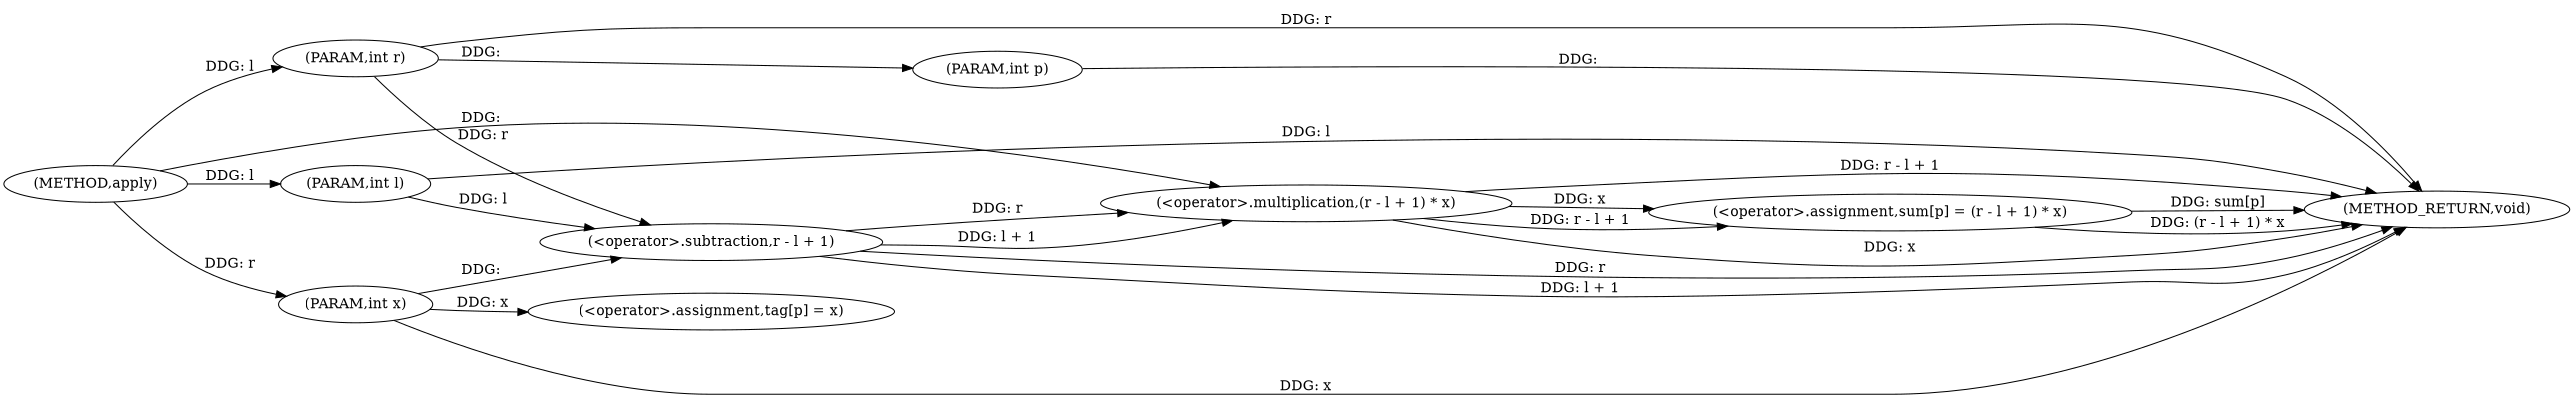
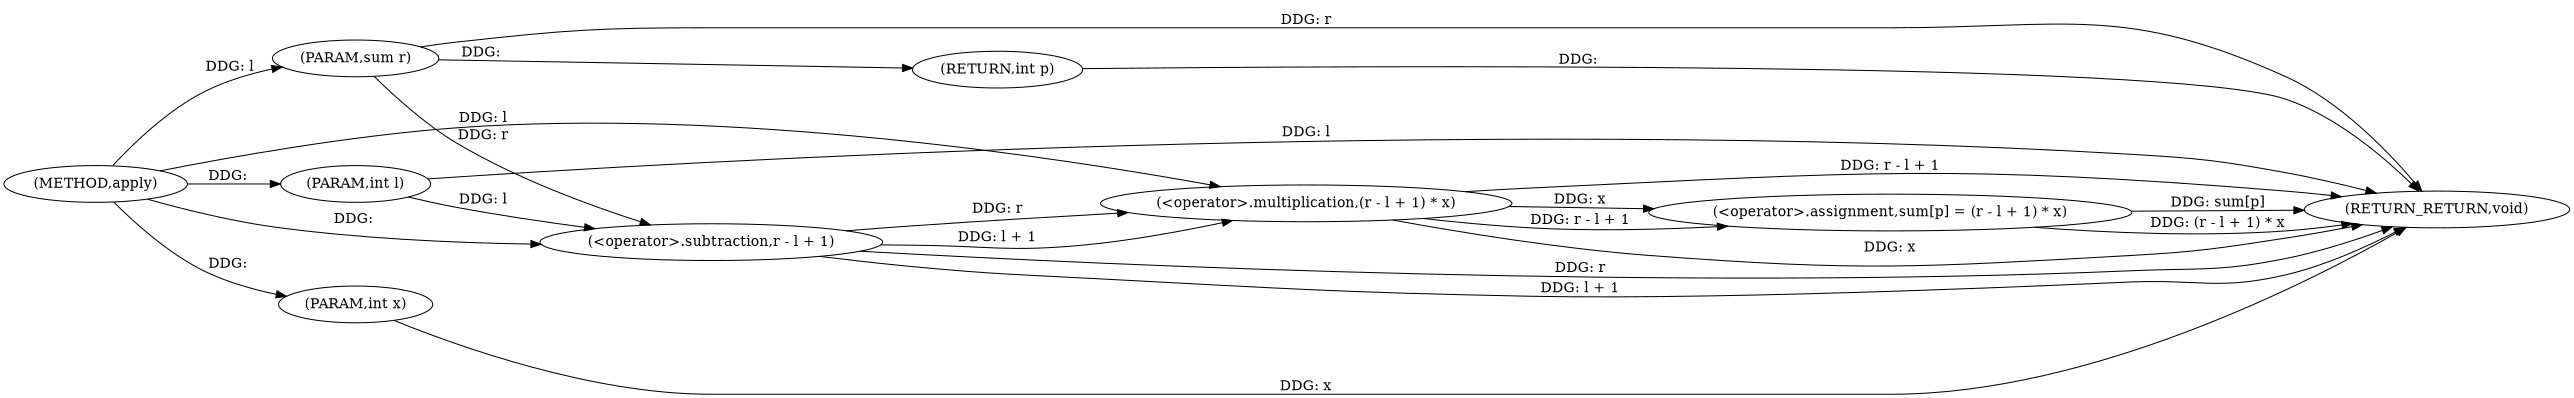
(356, 58) -> (356, 58)
(998, 70) -> (998, 70)
(483, 118) -> (483, 118)
(230, 176) -> (230, 176)
(2437, 209) -> (2437, 209)
(230, 264) -> (230, 264)
(515, 277) -> (337, 234)
(711, 312) -> none
